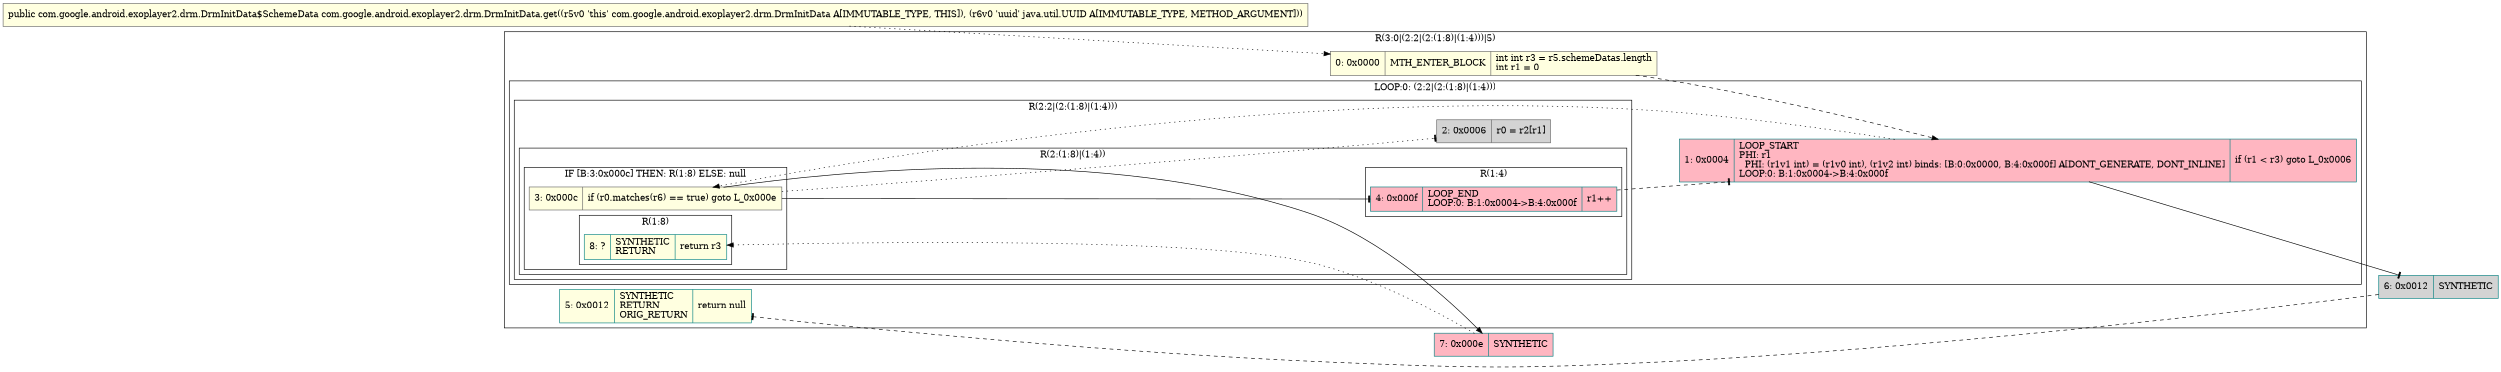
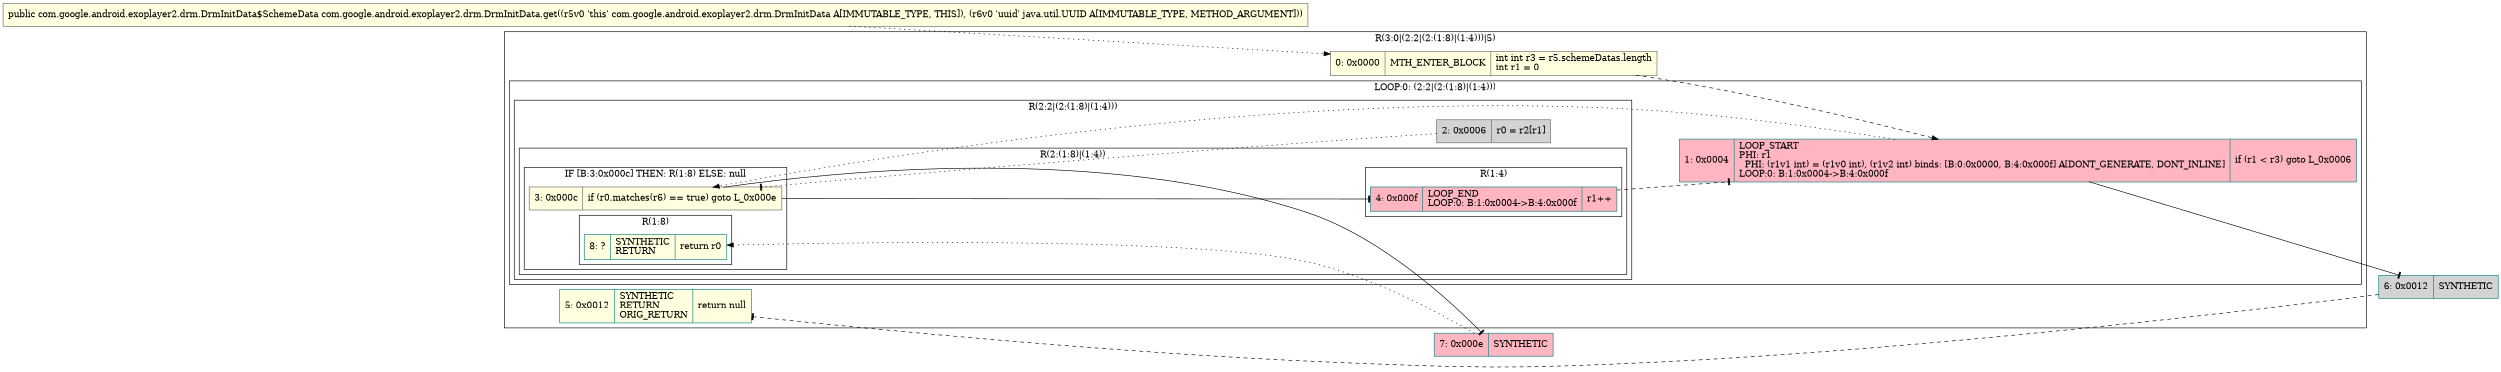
(1108, 166) -> (1100, 159)
(1122, 176) -> (1122, 176)
(701, 247) -> (701, 247)
